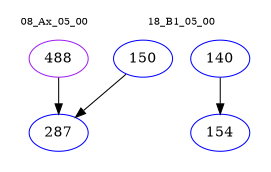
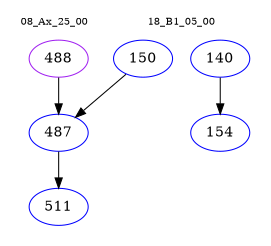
(55, 22) -> (55, 22)
(59, 133) -> (59, 133)
none -> (59, 207)
